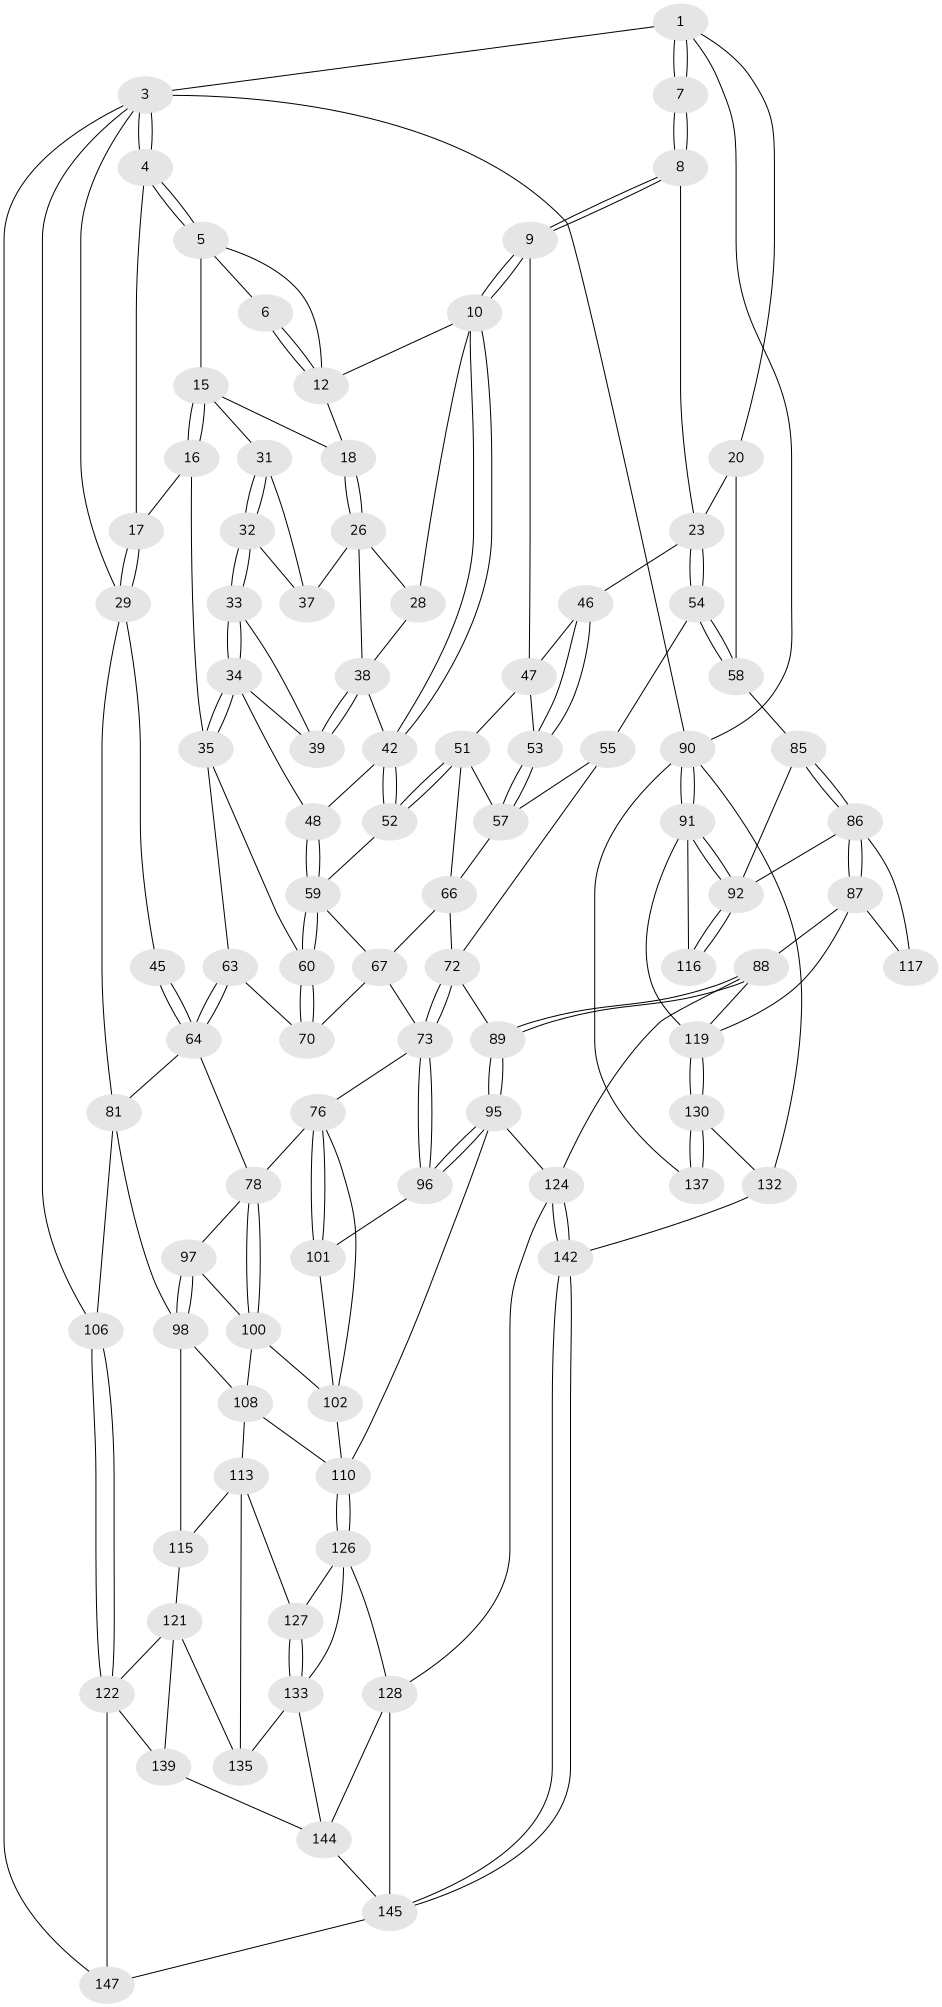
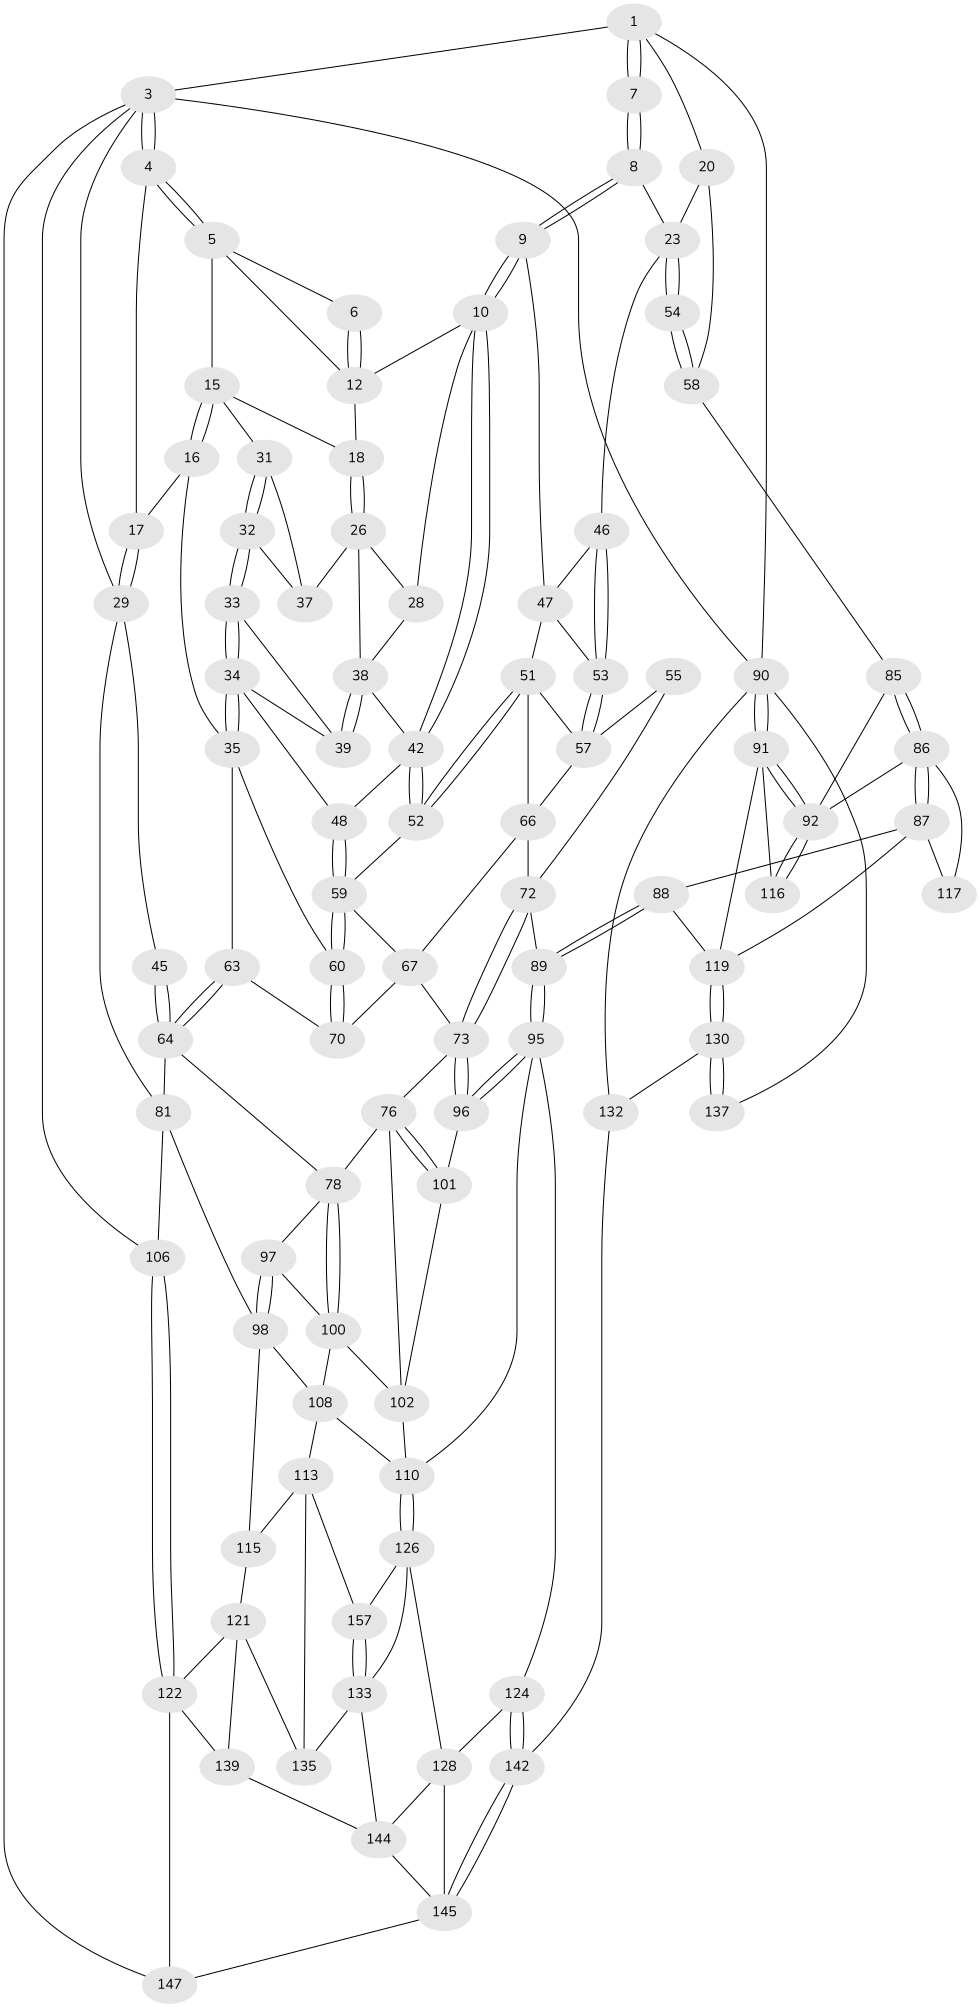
(652, 676) -> none
(631, 1053) -> none
(296, 1622) -> (359, 1622)
